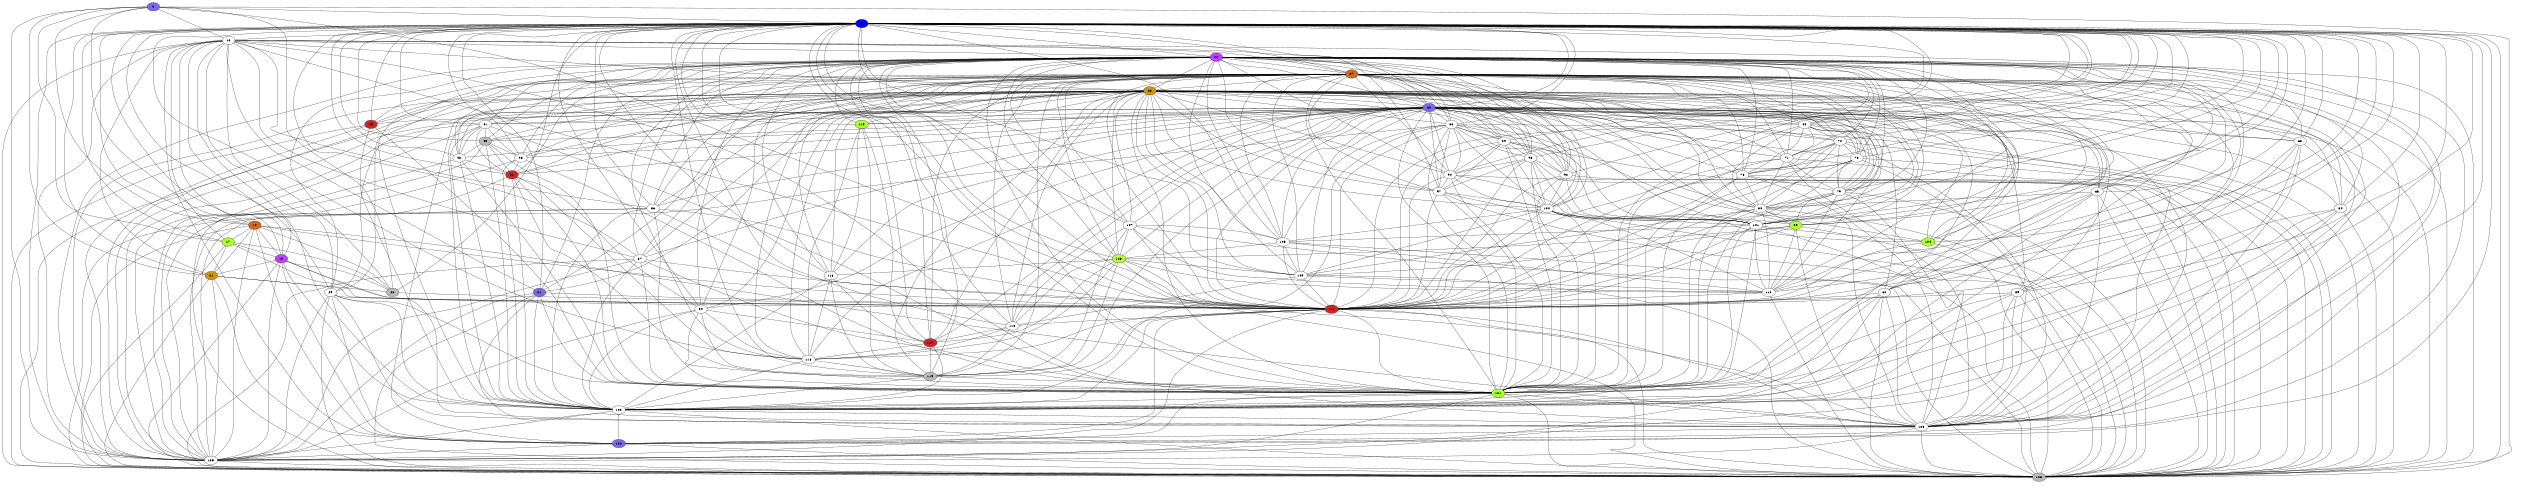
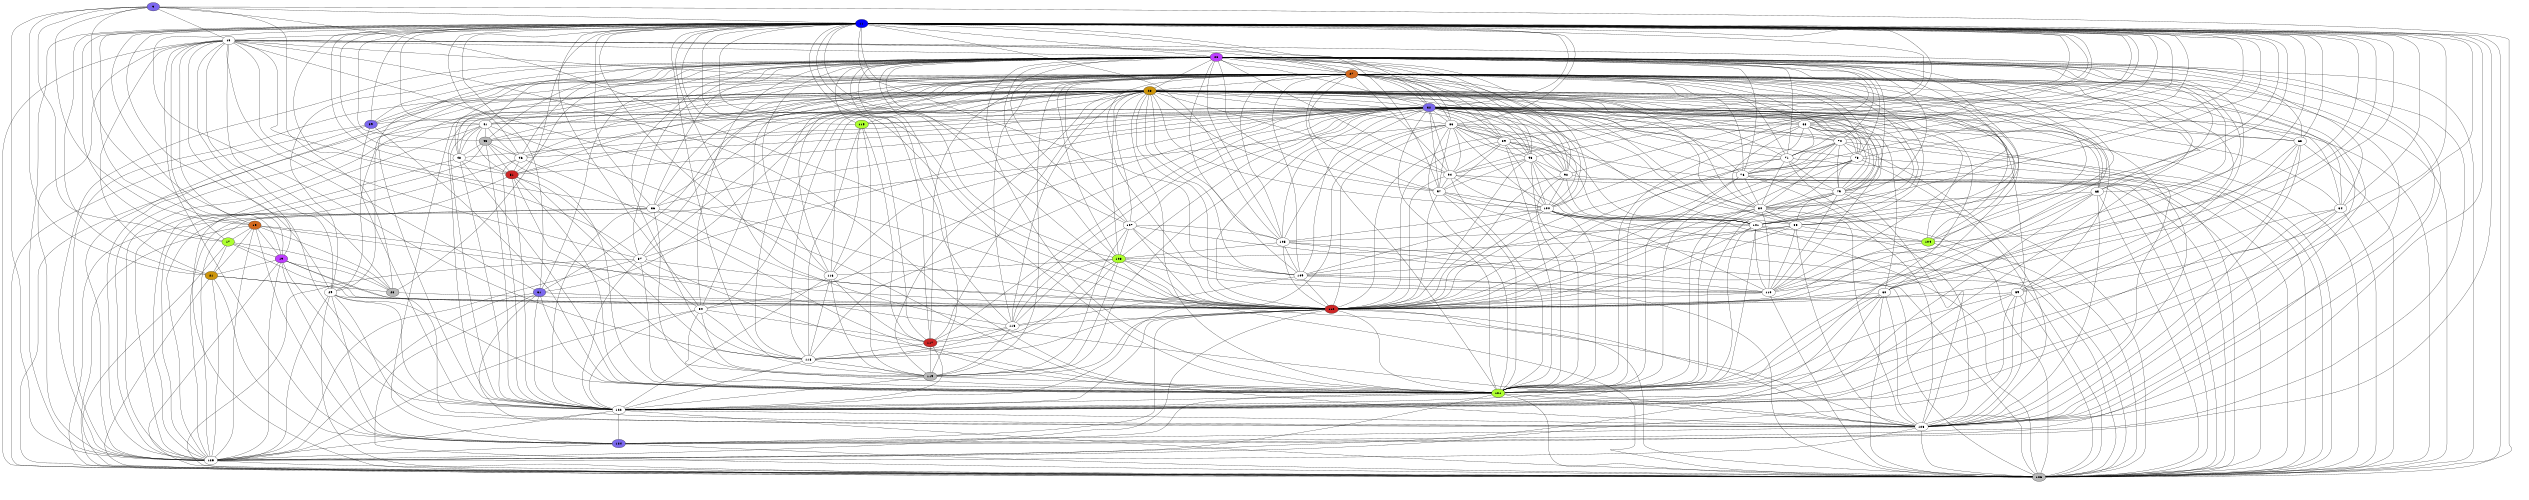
(371, 124) -> (371, 124)
(1796, 225) -> (1796, 225)
